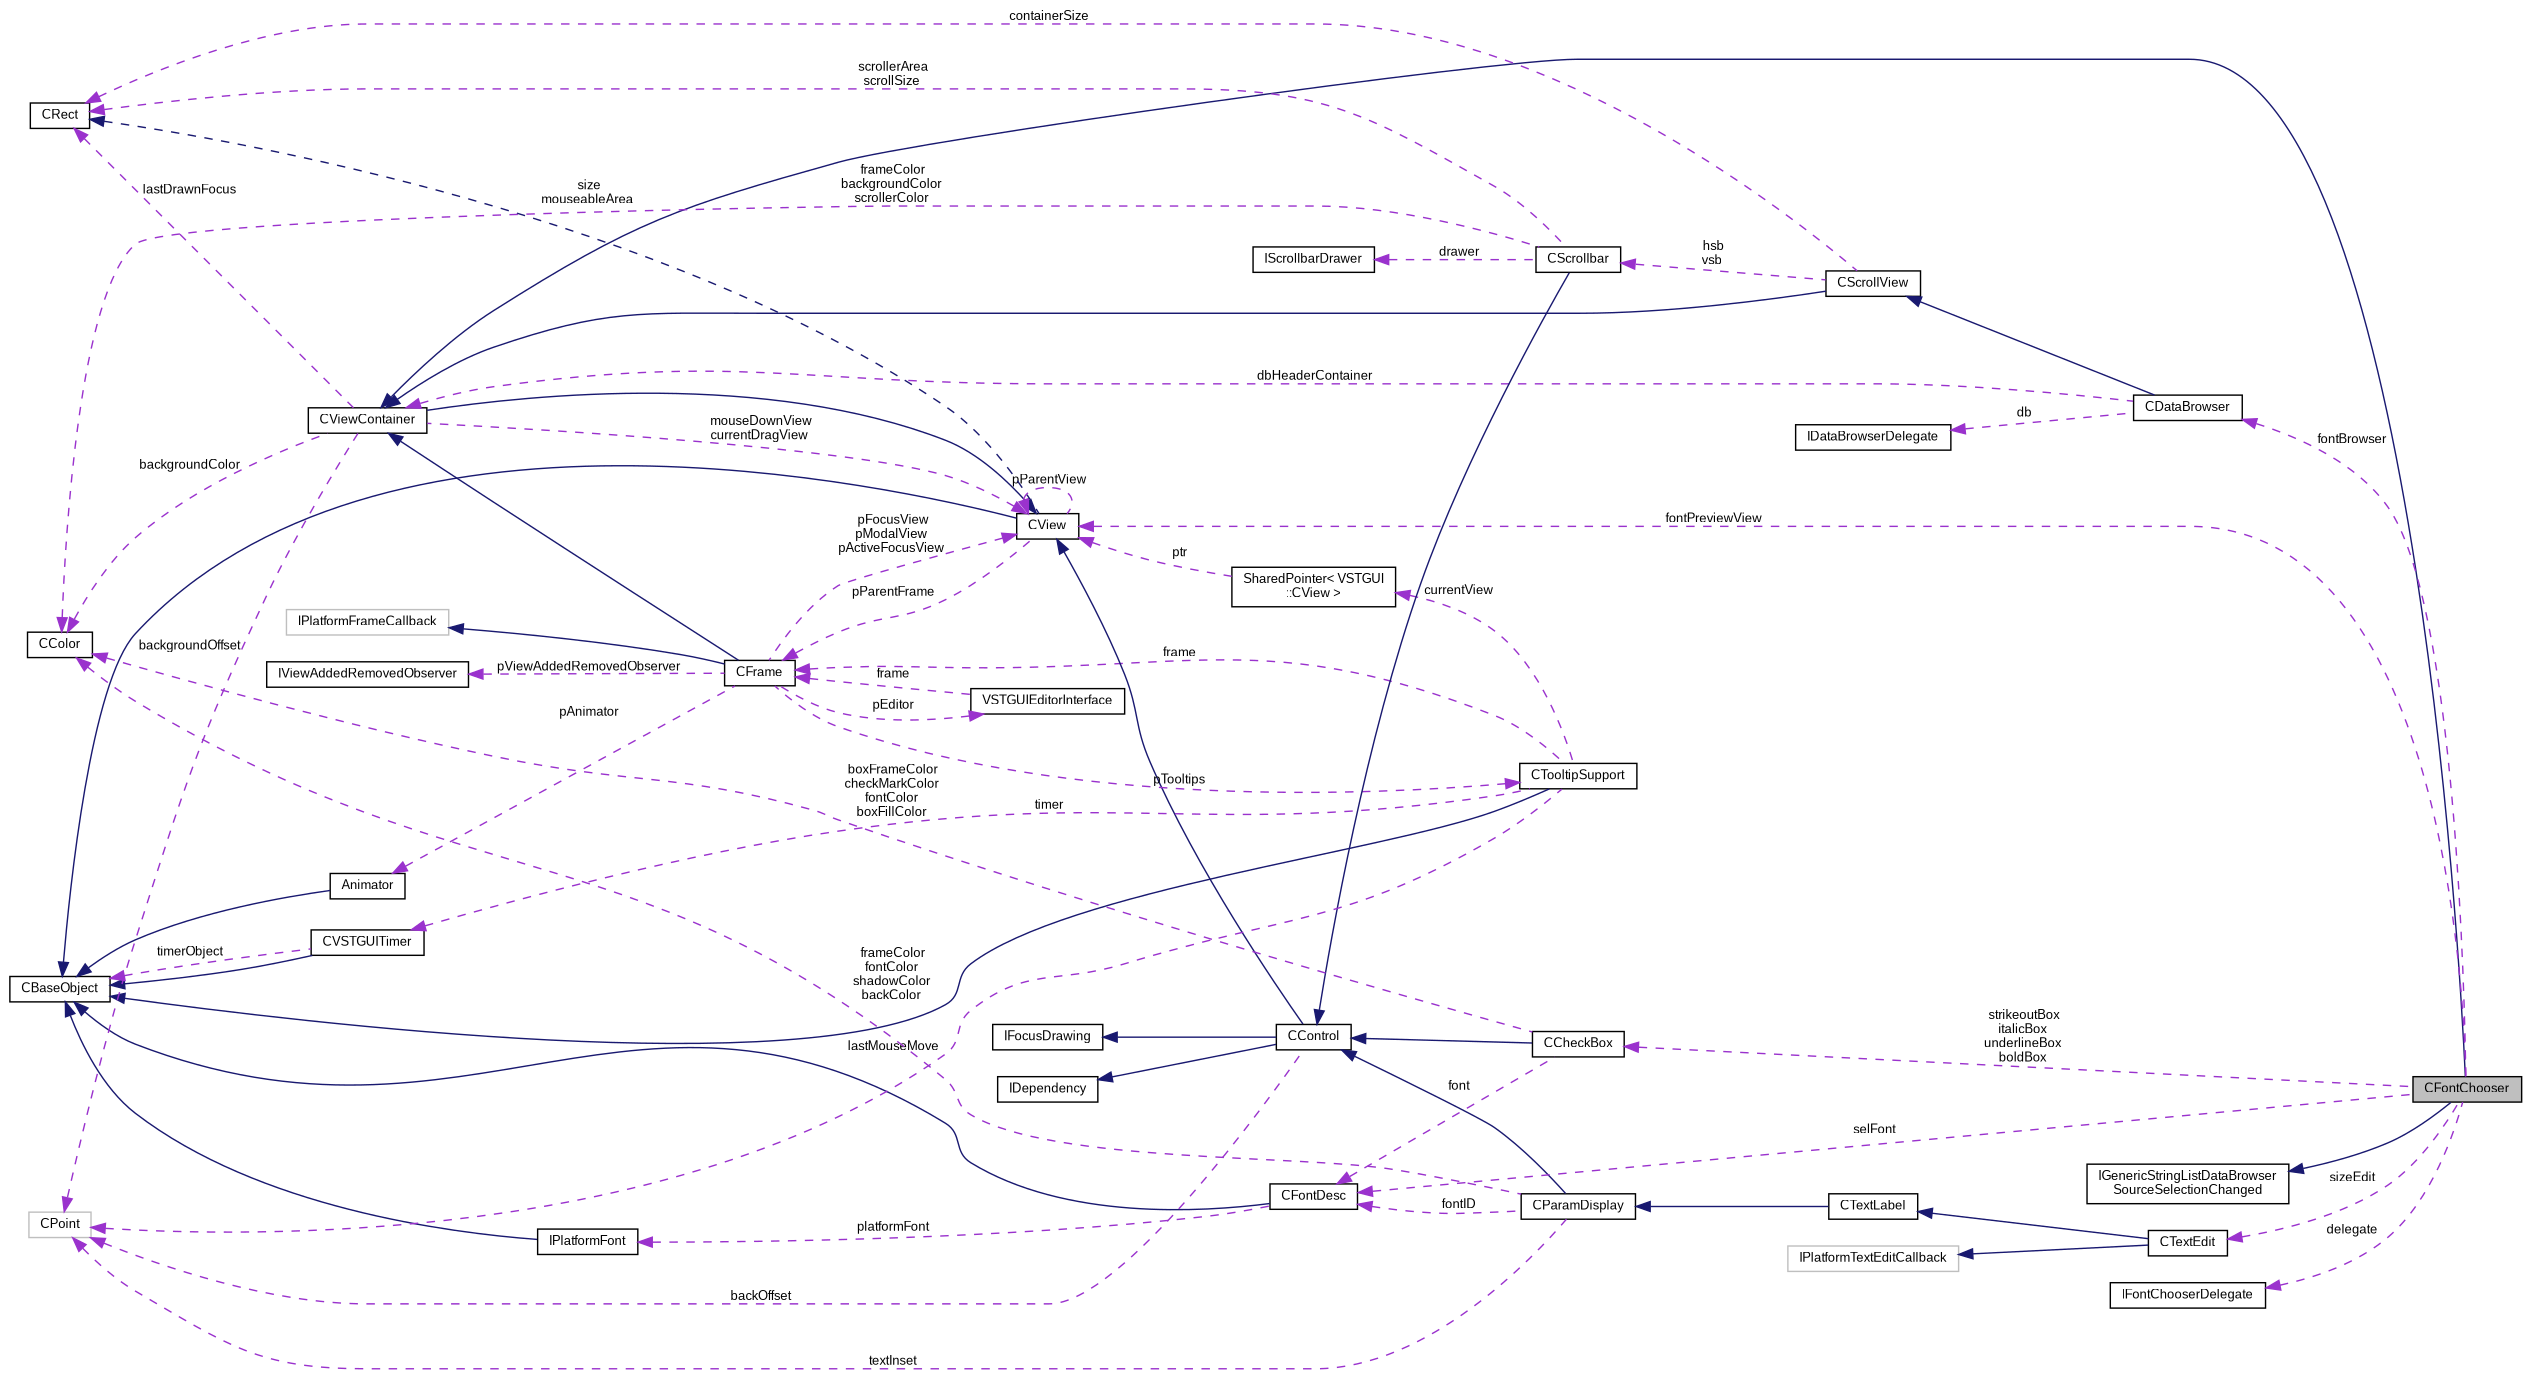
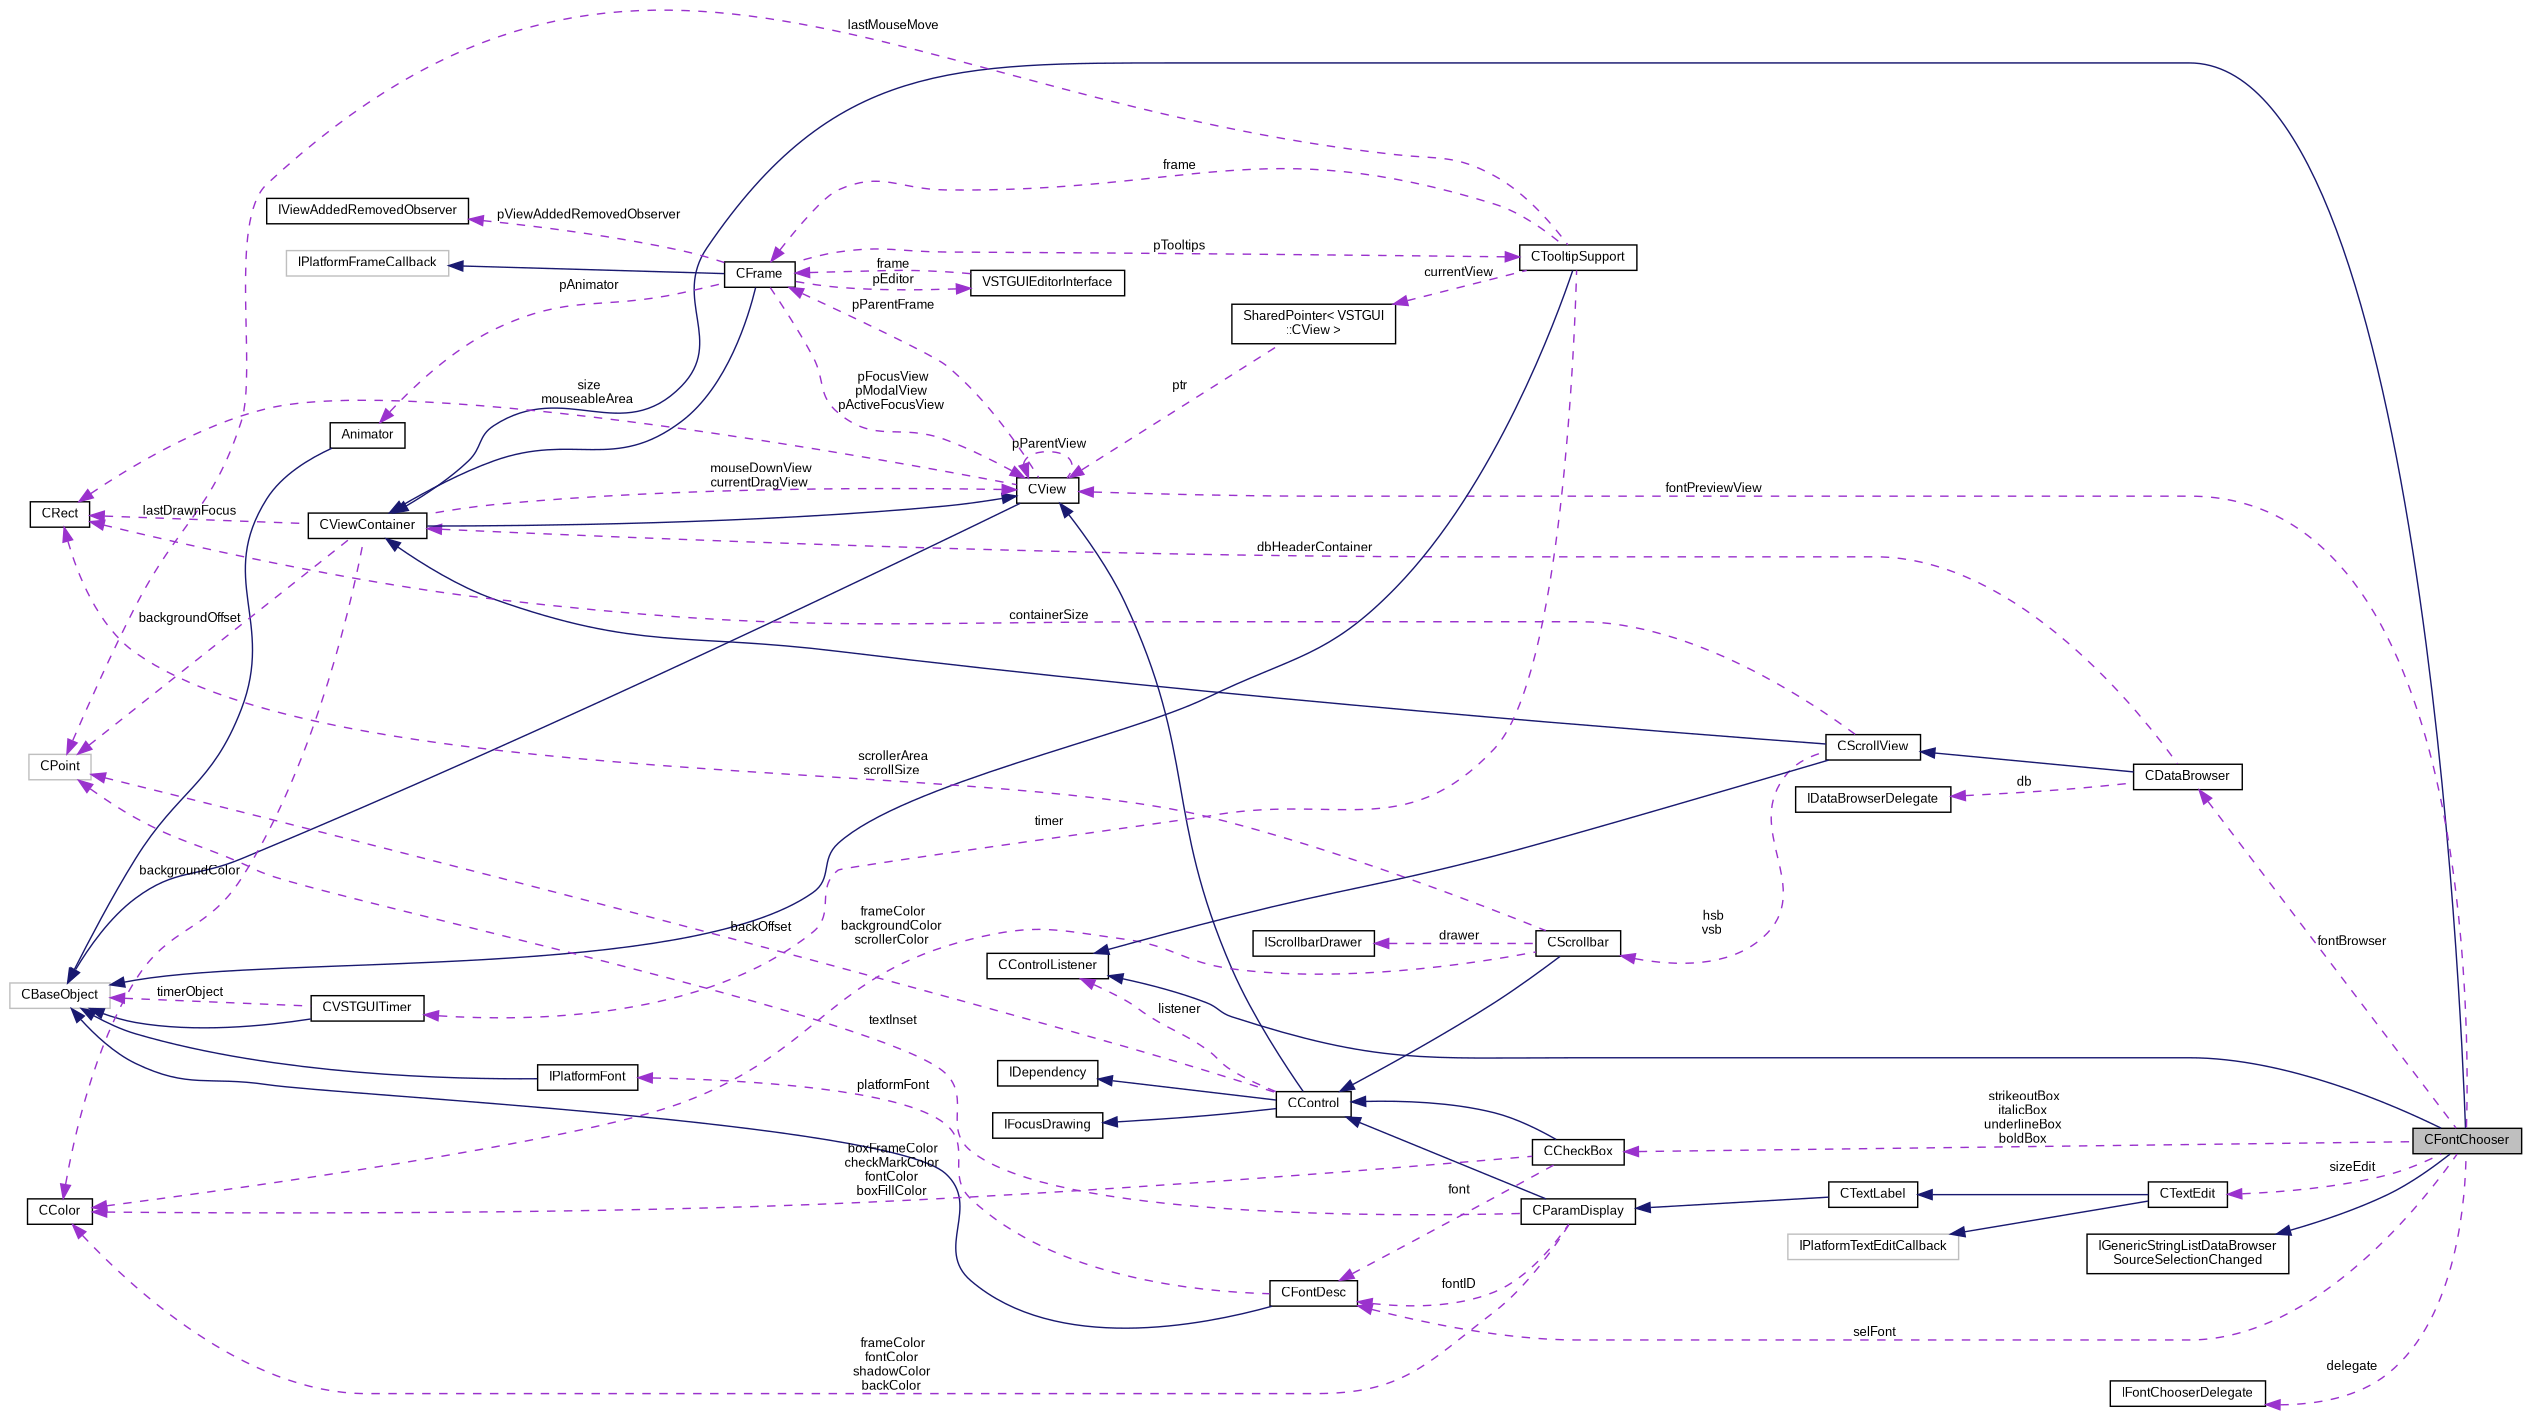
(583, 235) -> (498, 408)
none -> (1048, 966)
(60, 989) -> (60, 996)
